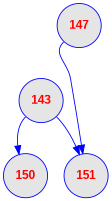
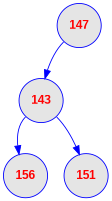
(73, 92) -> (54, 55)
(26, 176) -> (26, 176)
